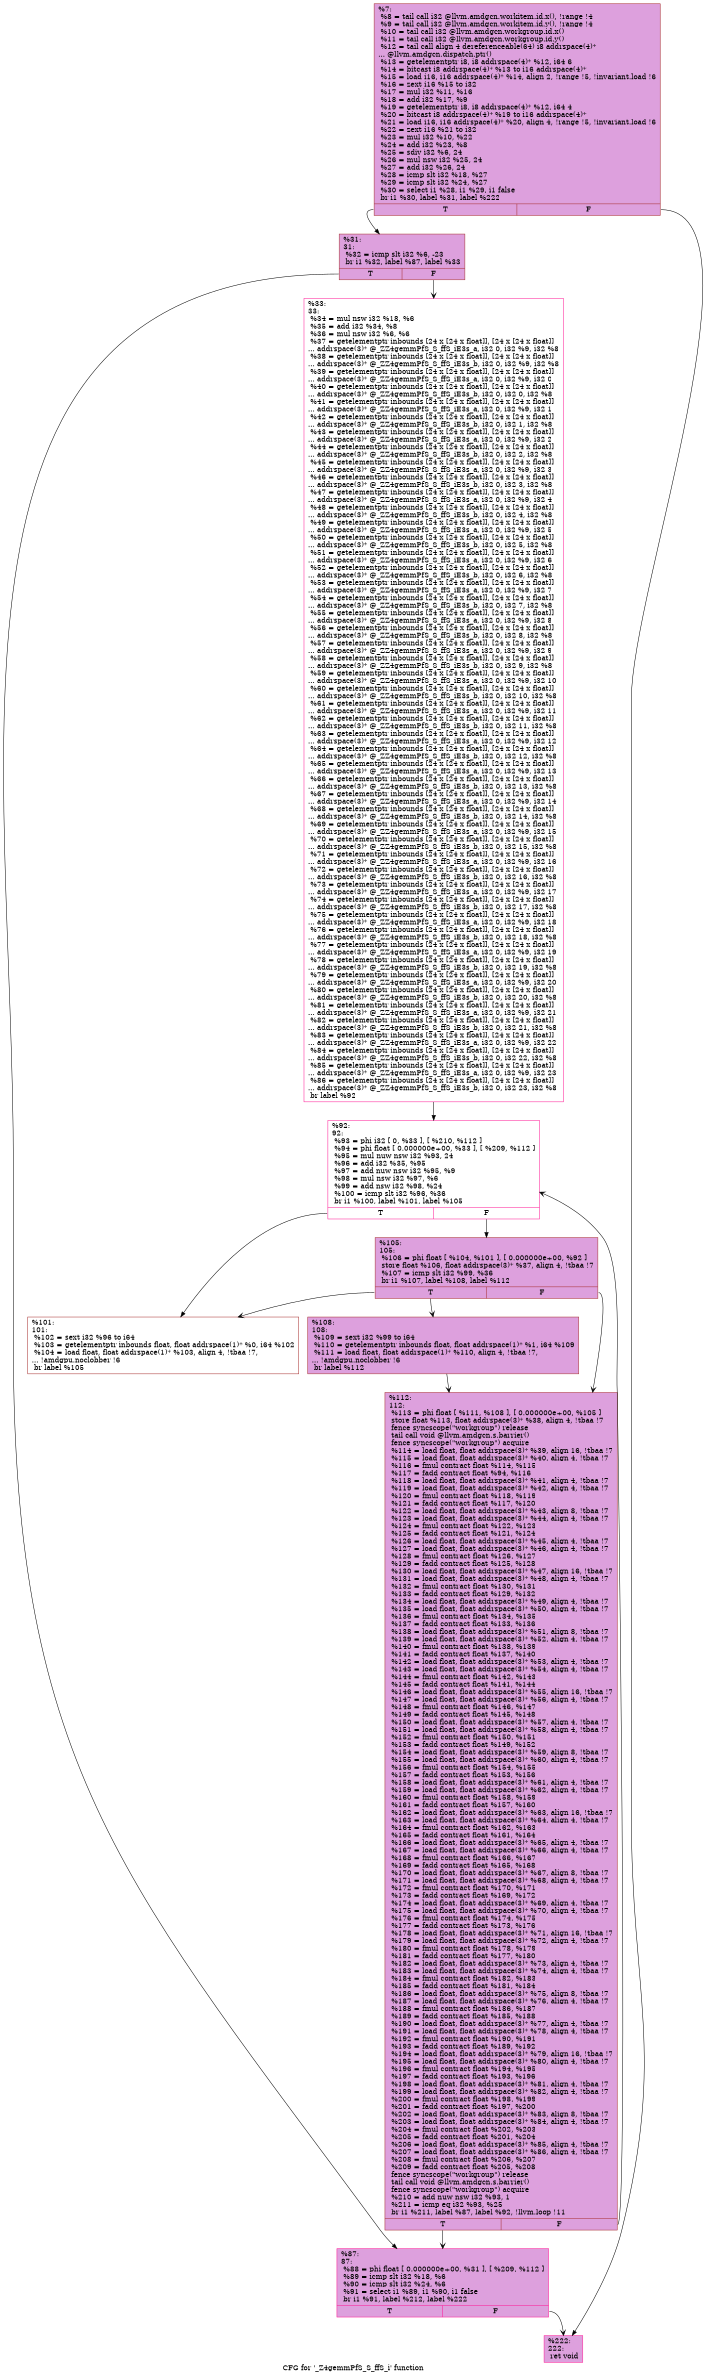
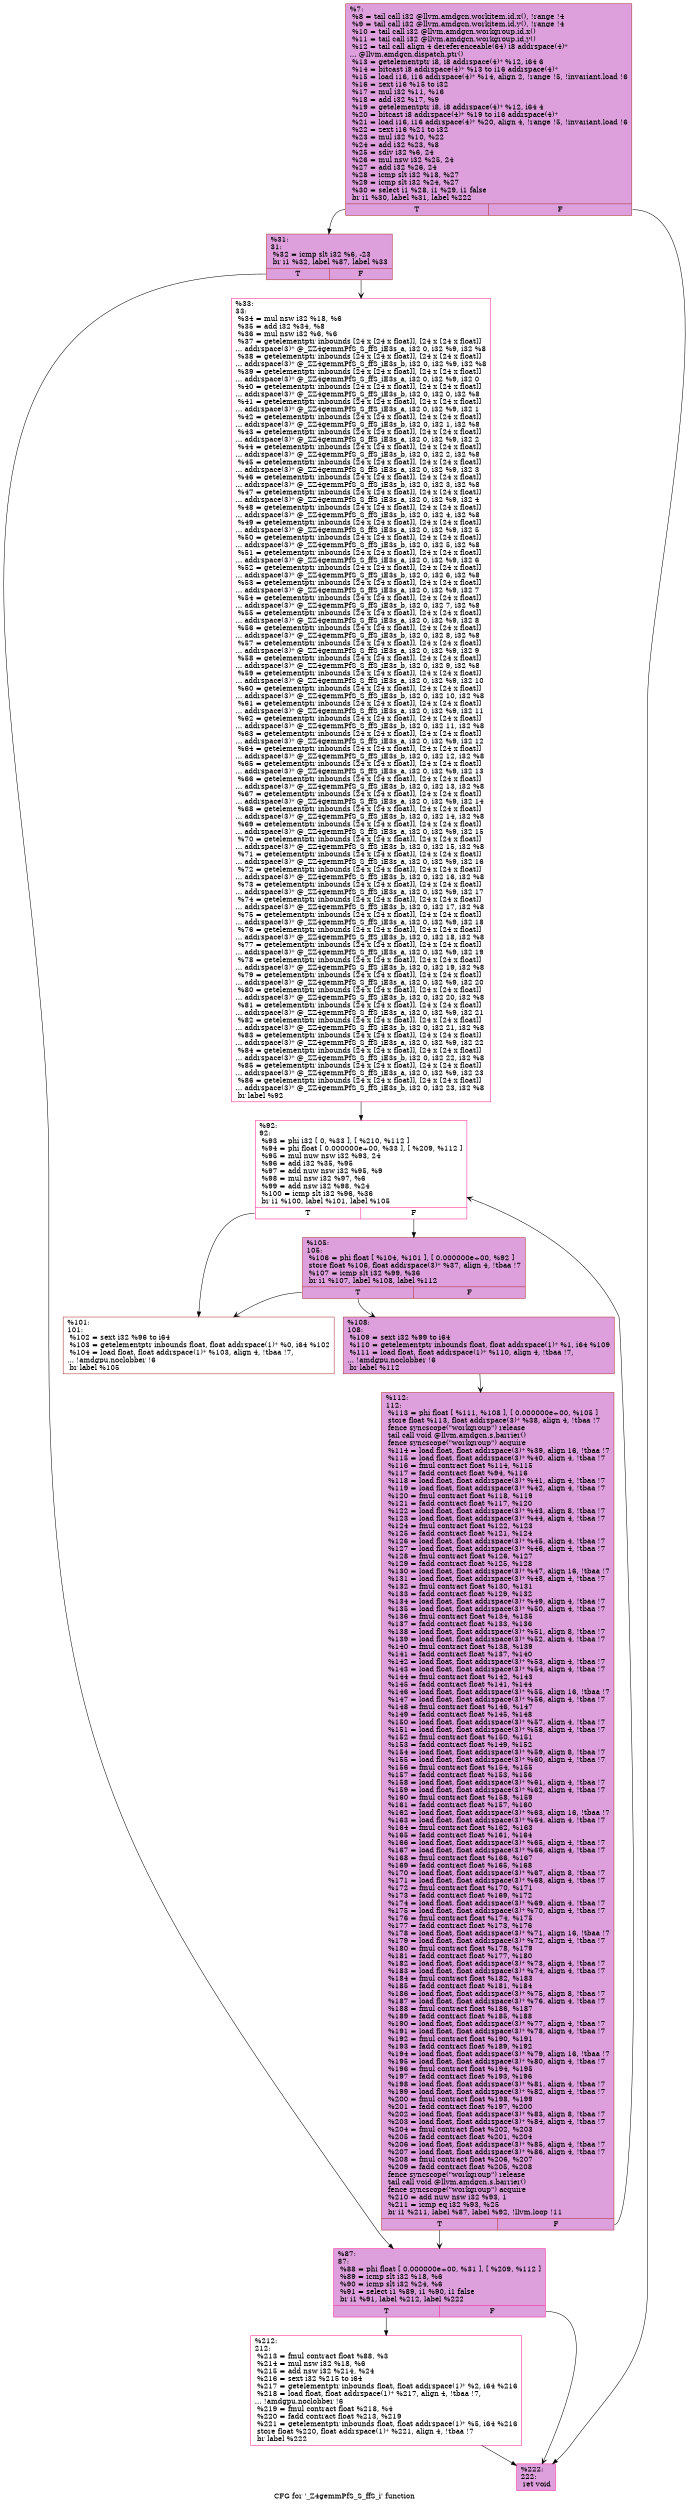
(601, 1339) -> none
none -> (386, 2390)
